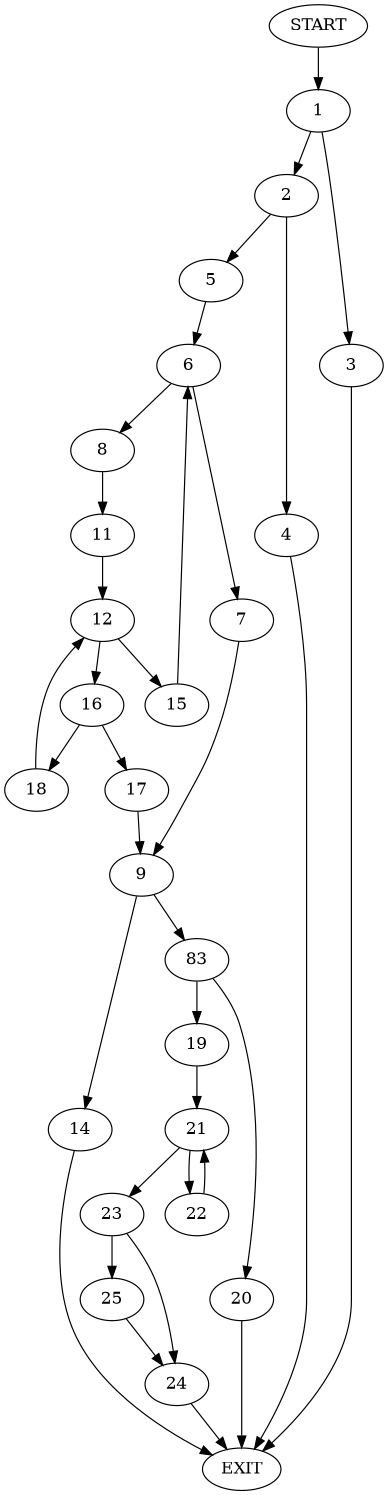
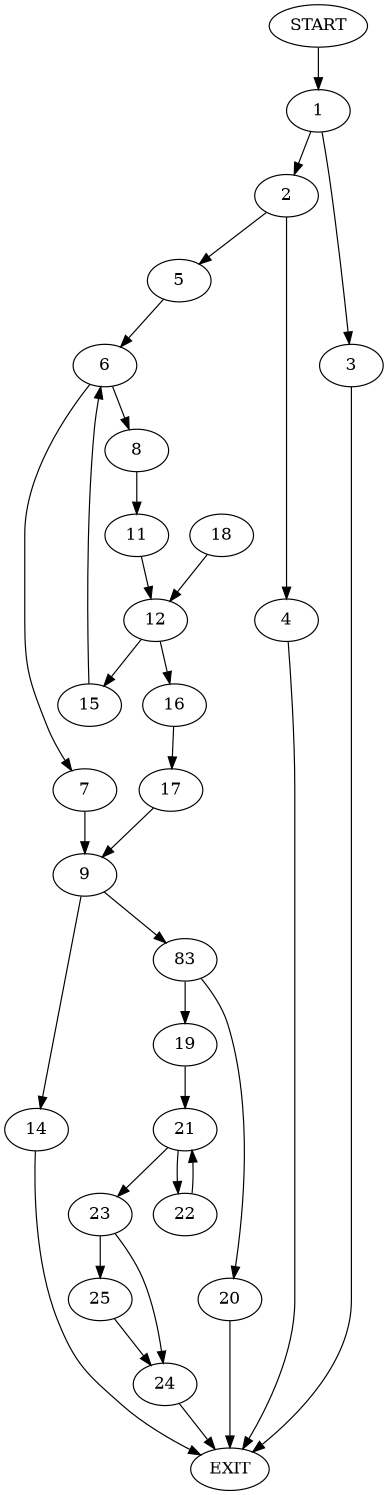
(68, 743) -> none
